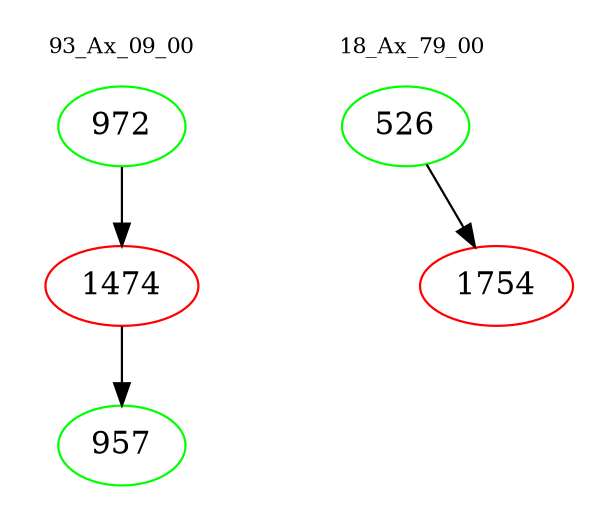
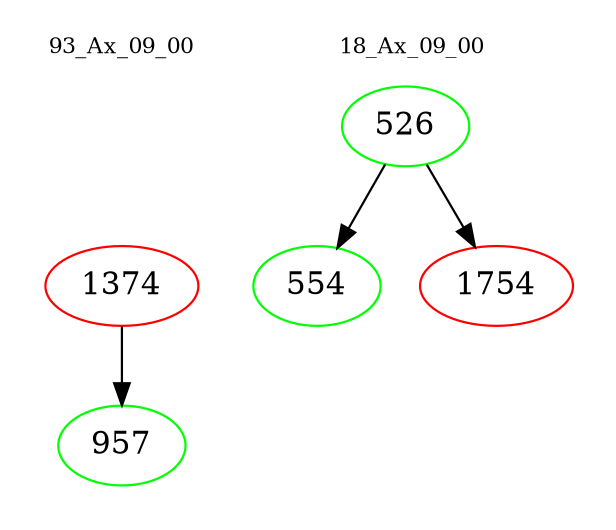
(412, 48) -> (412, 48)
(122, 126) -> none
(122, 286) -> (122, 286)
none -> (317, 286)
